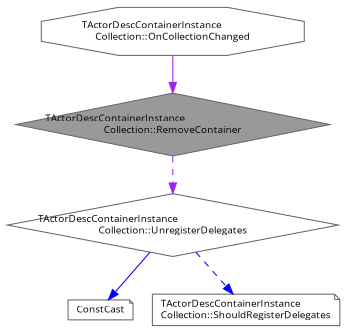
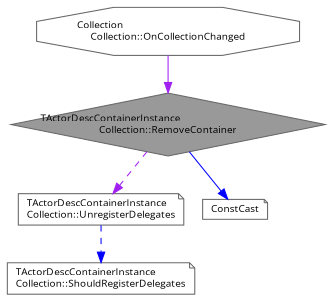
(173, 31) -> (168, 31)
(173, 225) -> (101, 209)
(133, 272) -> (205, 171)
